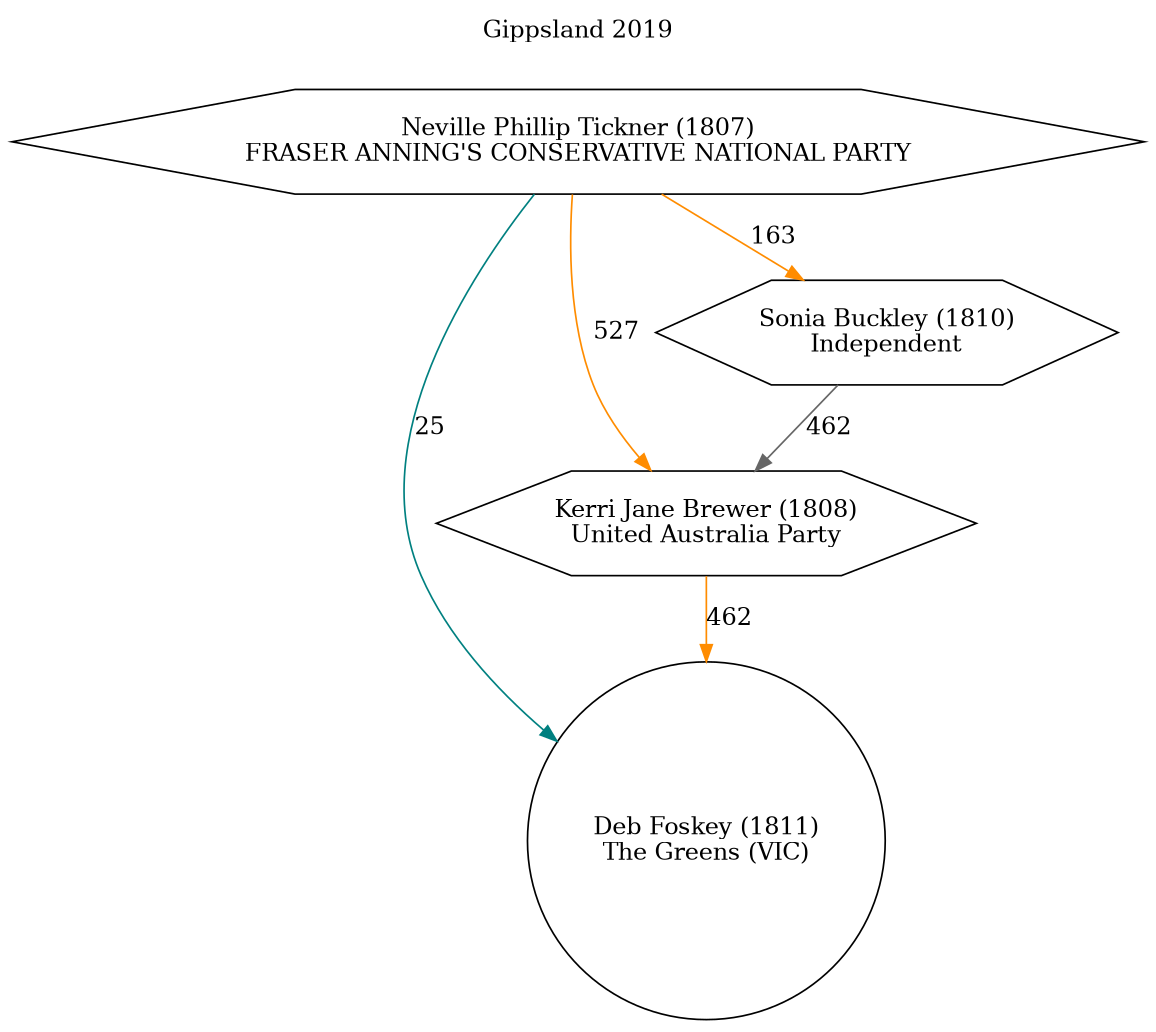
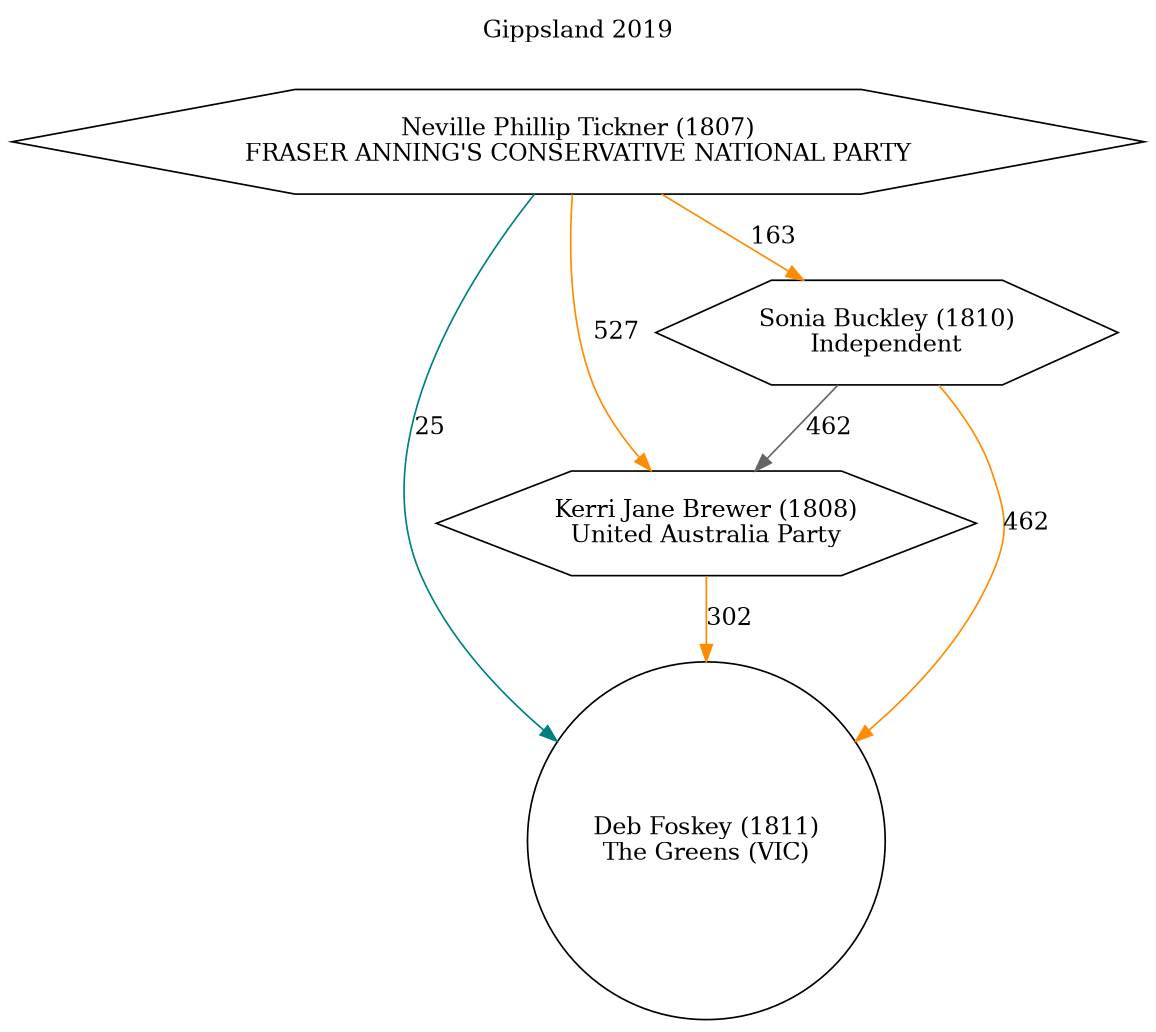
none -> (994, 571)
(730, 619) -> (730, 619)
